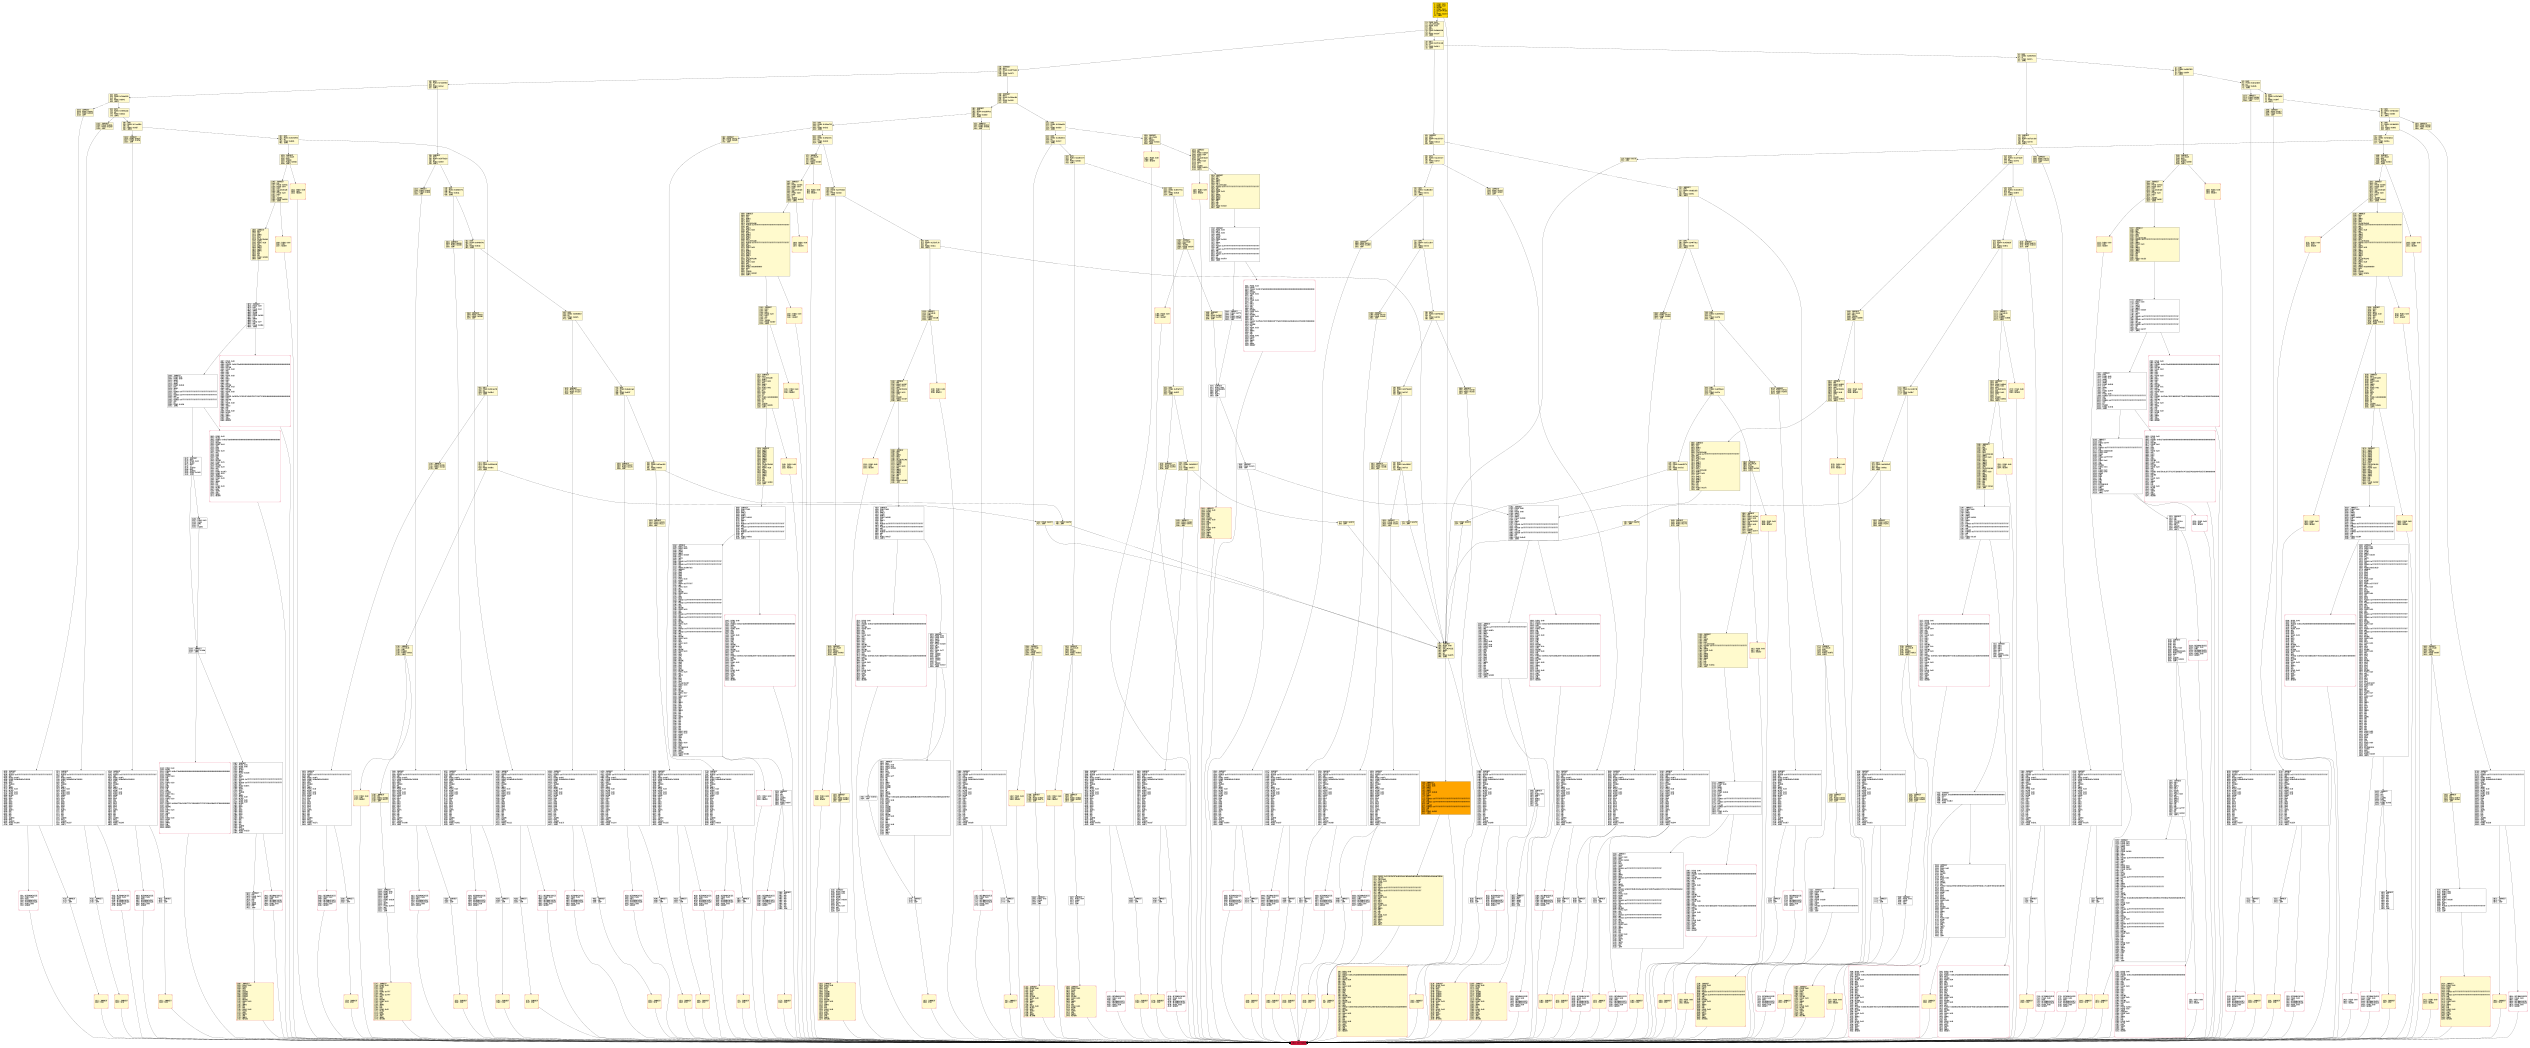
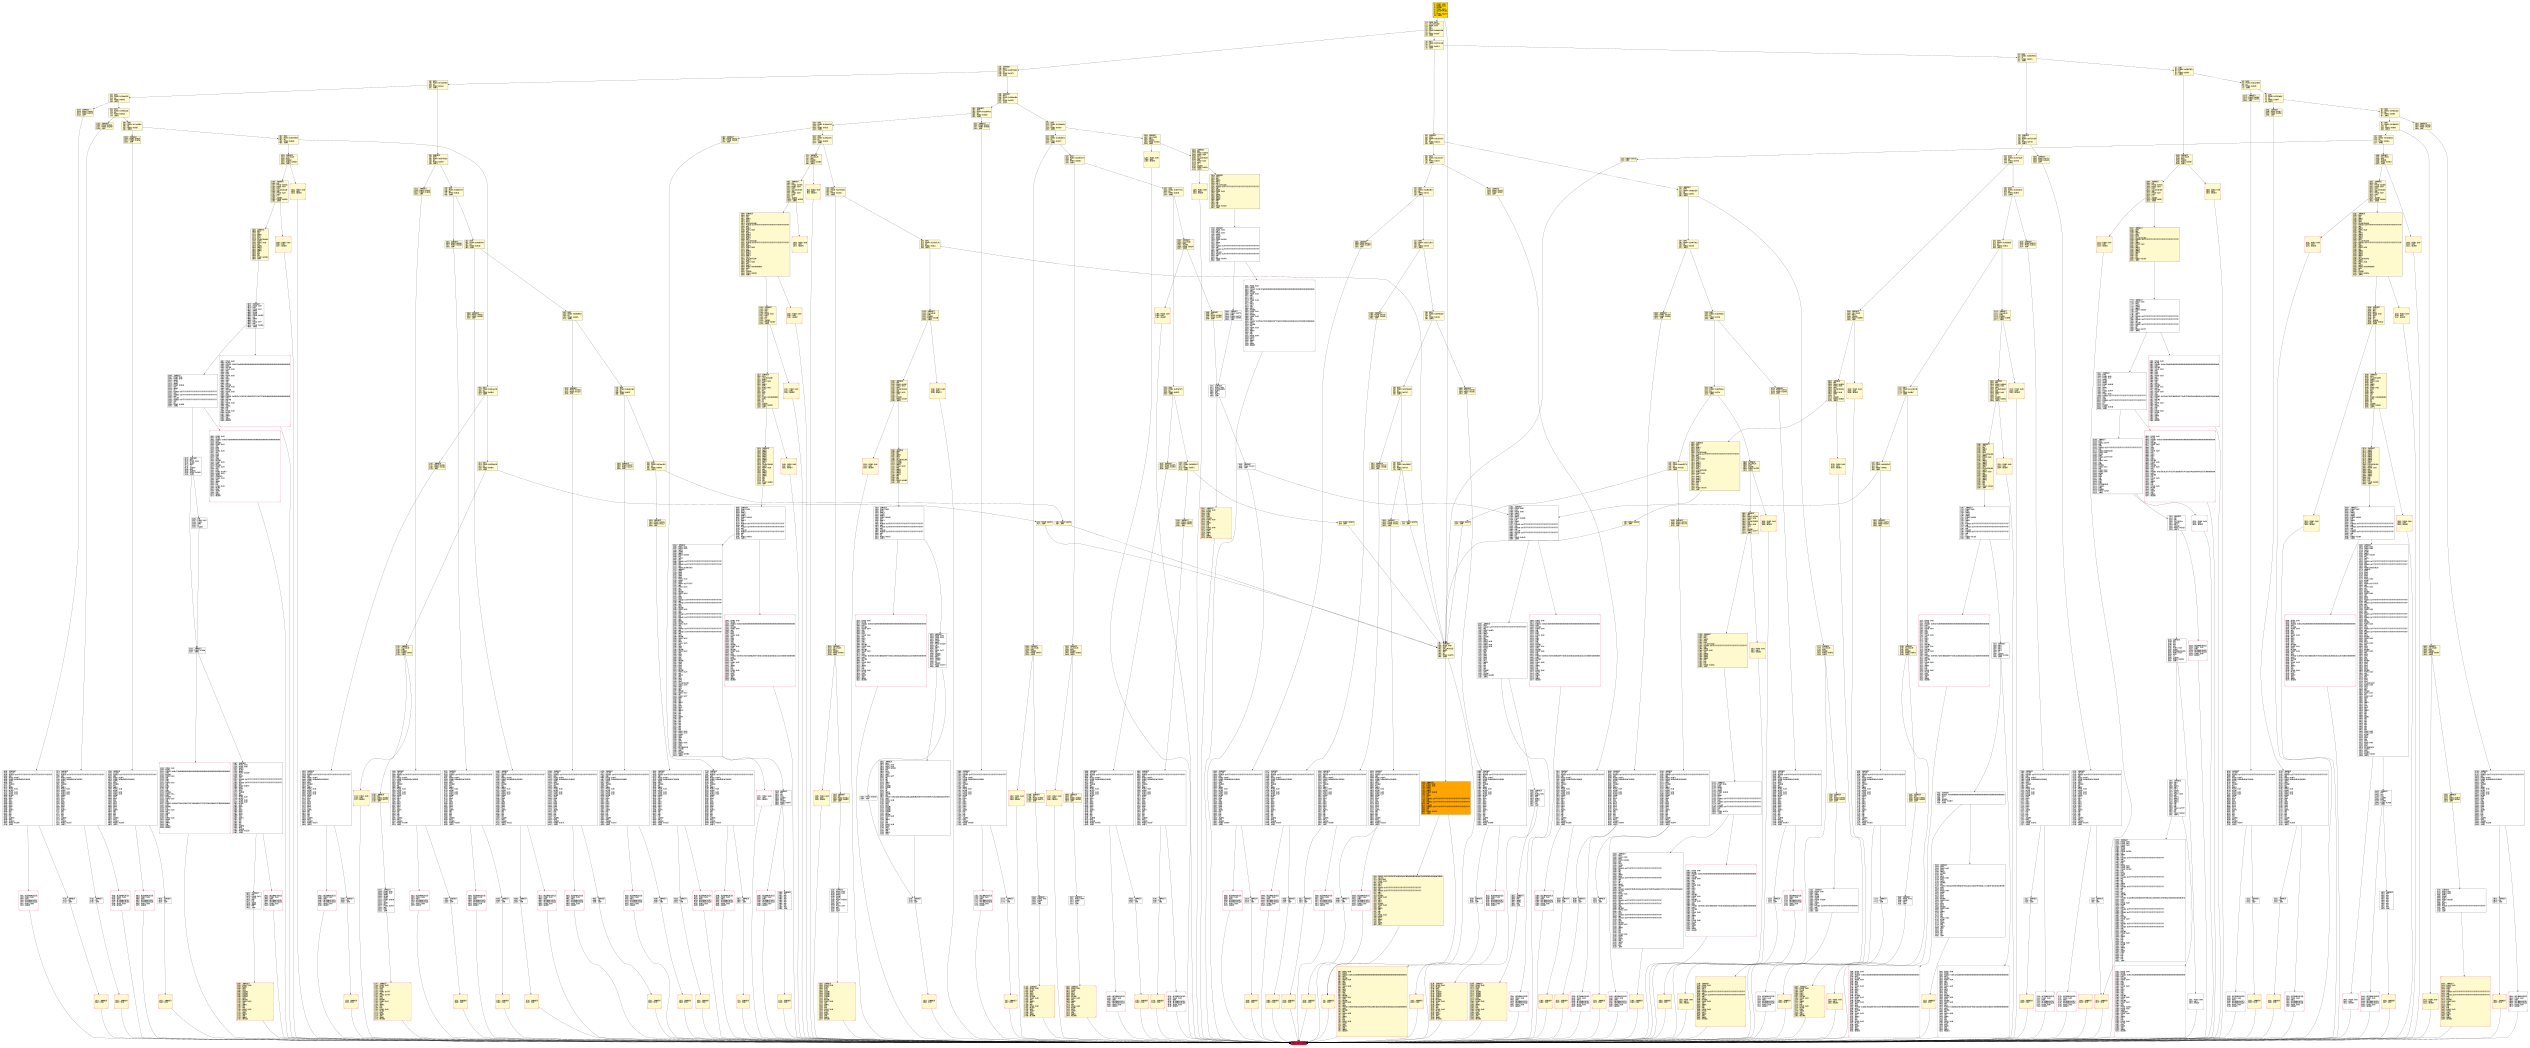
(2091, 948) -> (2099, 948)
